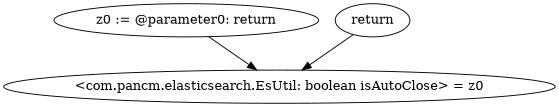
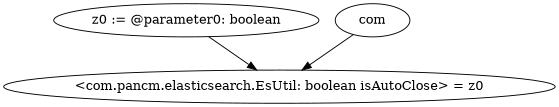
(186, 20) -> (186, 20)
(373, 20) -> (373, 20)
